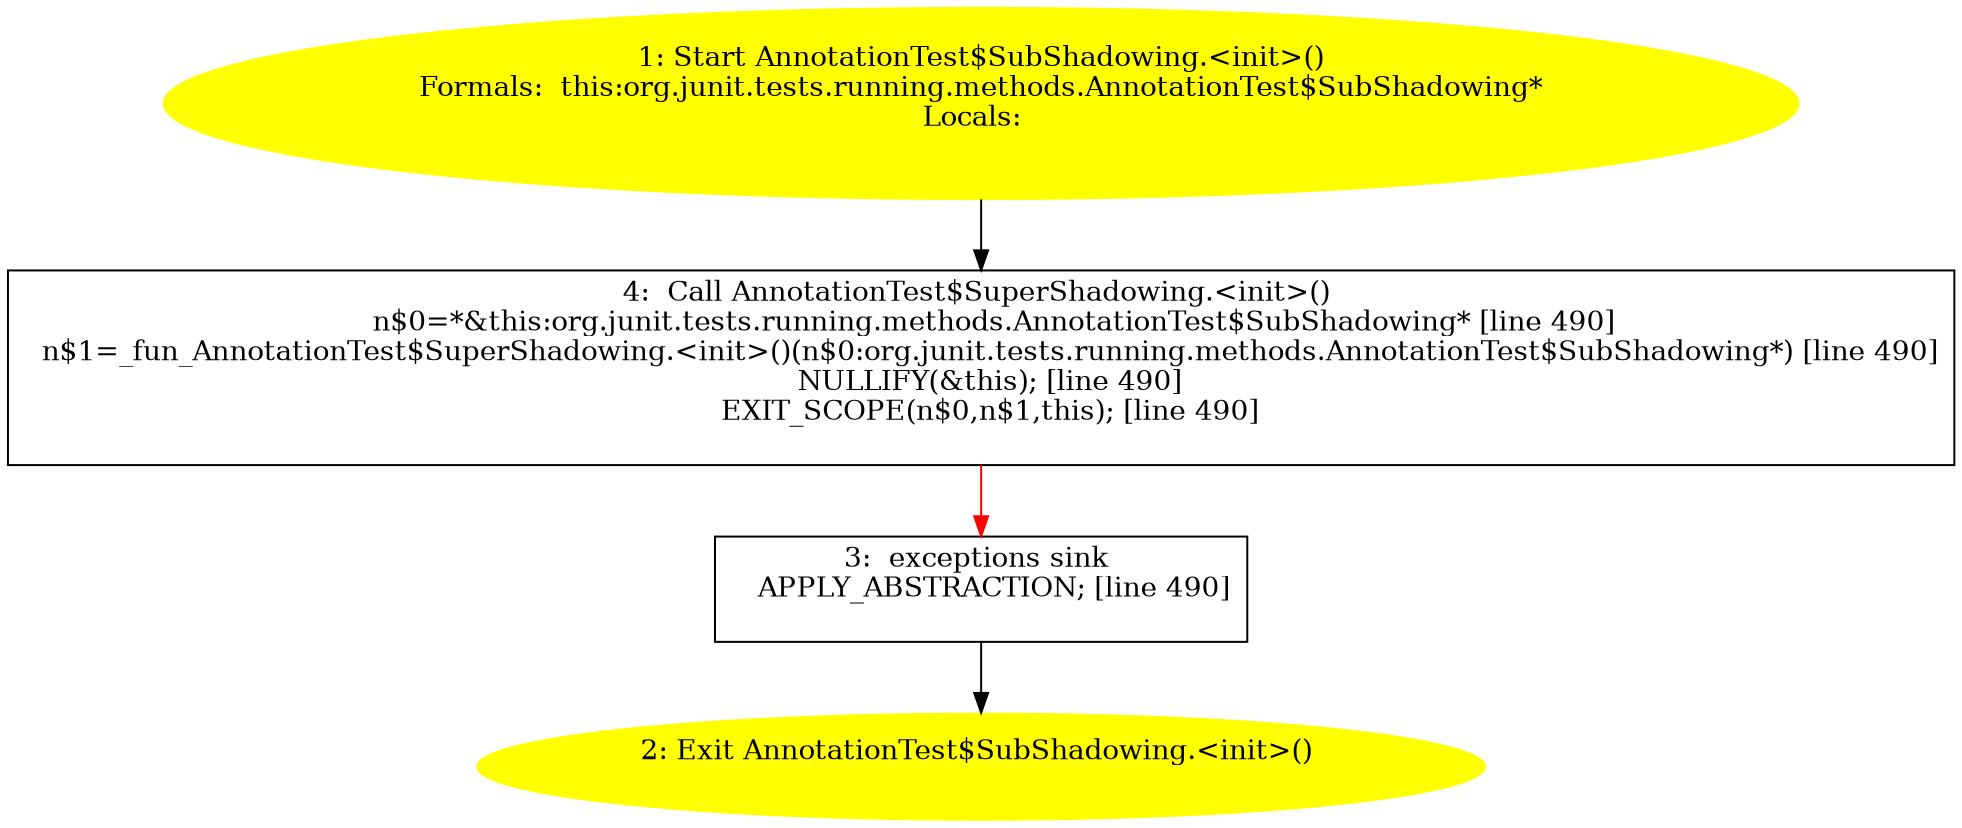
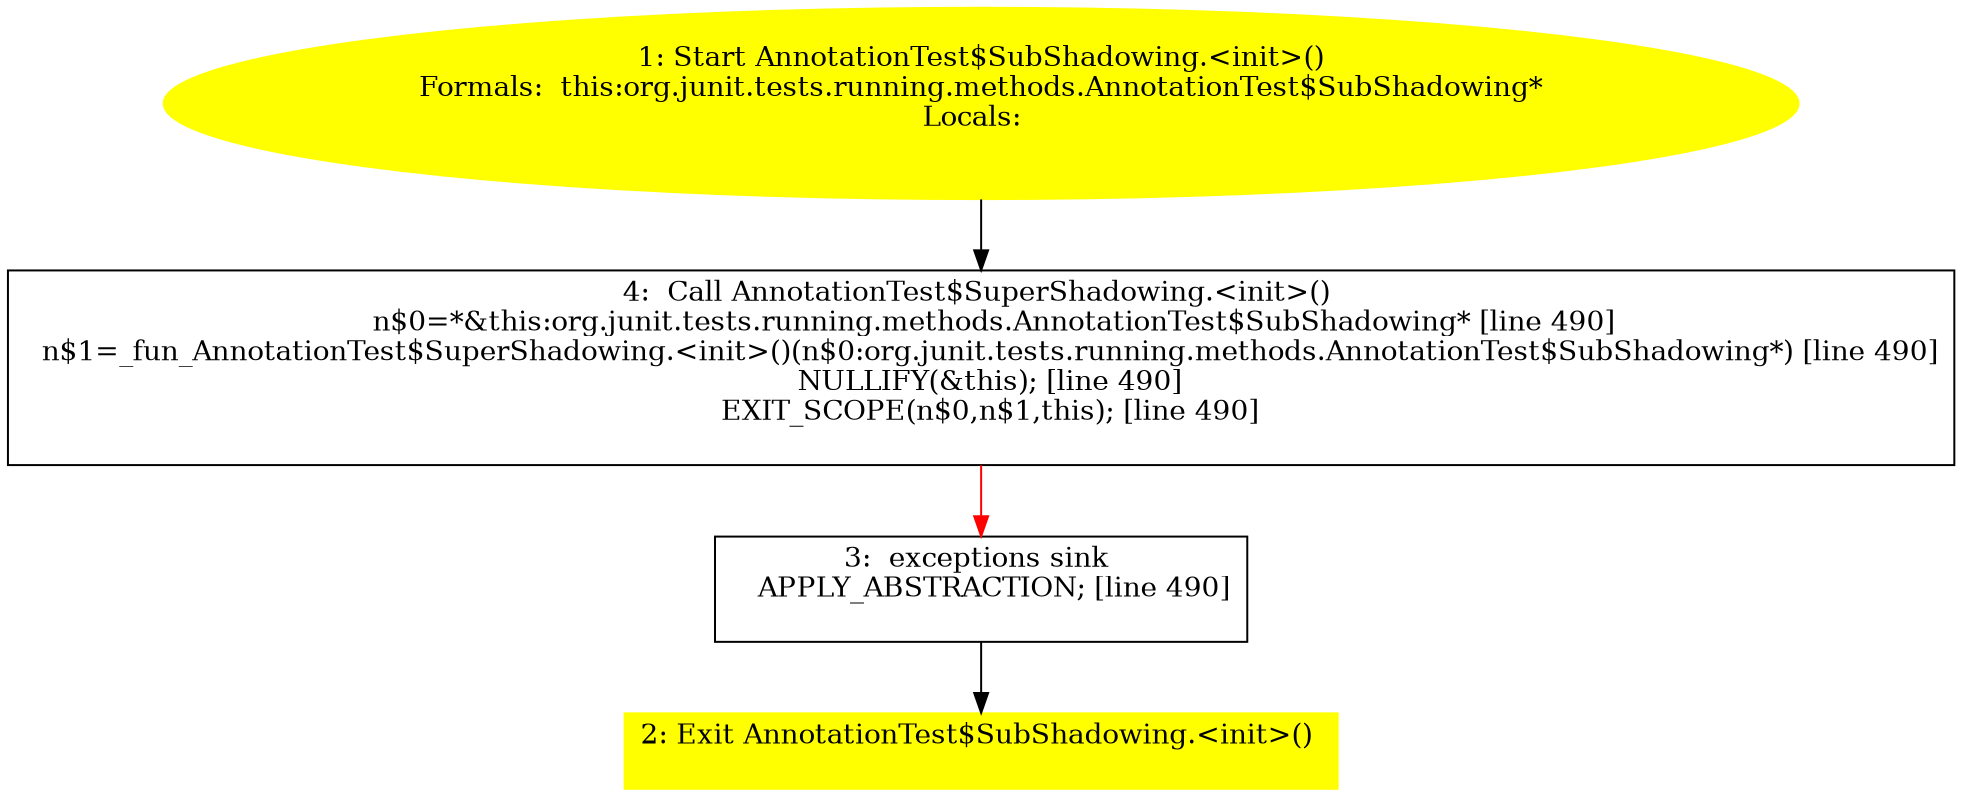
(981, 767) -> (981, 751)
